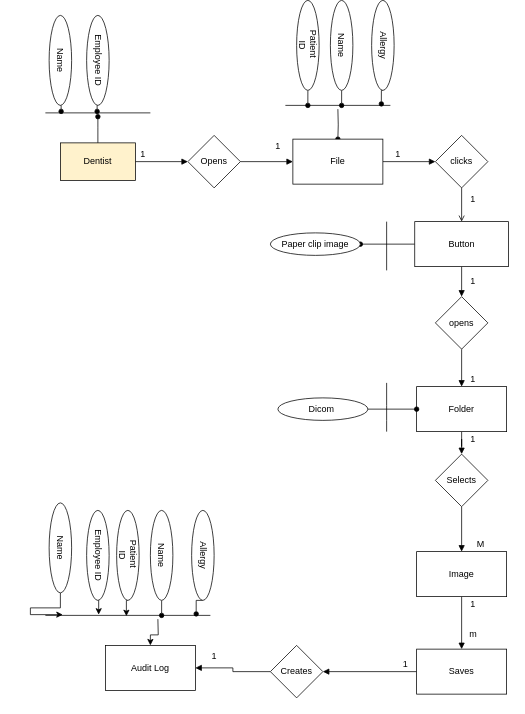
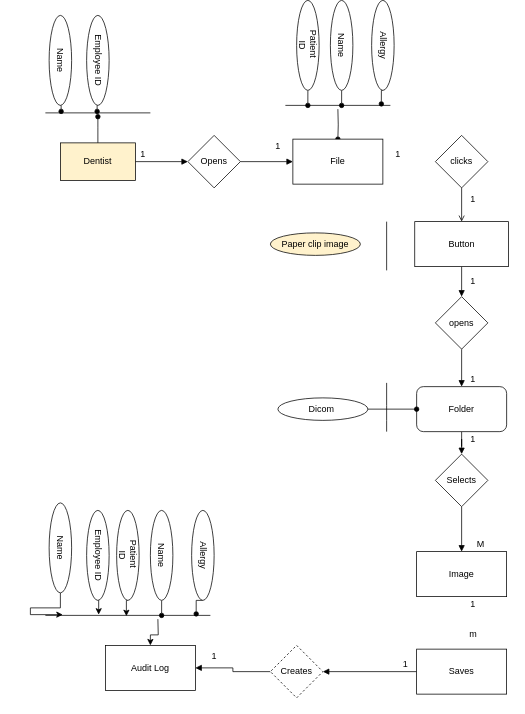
(406, 162) -> none
(315, 244) -> (315, 244)
(364, 244) -> none
(462, 409) -> (462, 409)
(462, 620) -> none
(297, 672) -> (297, 672)
